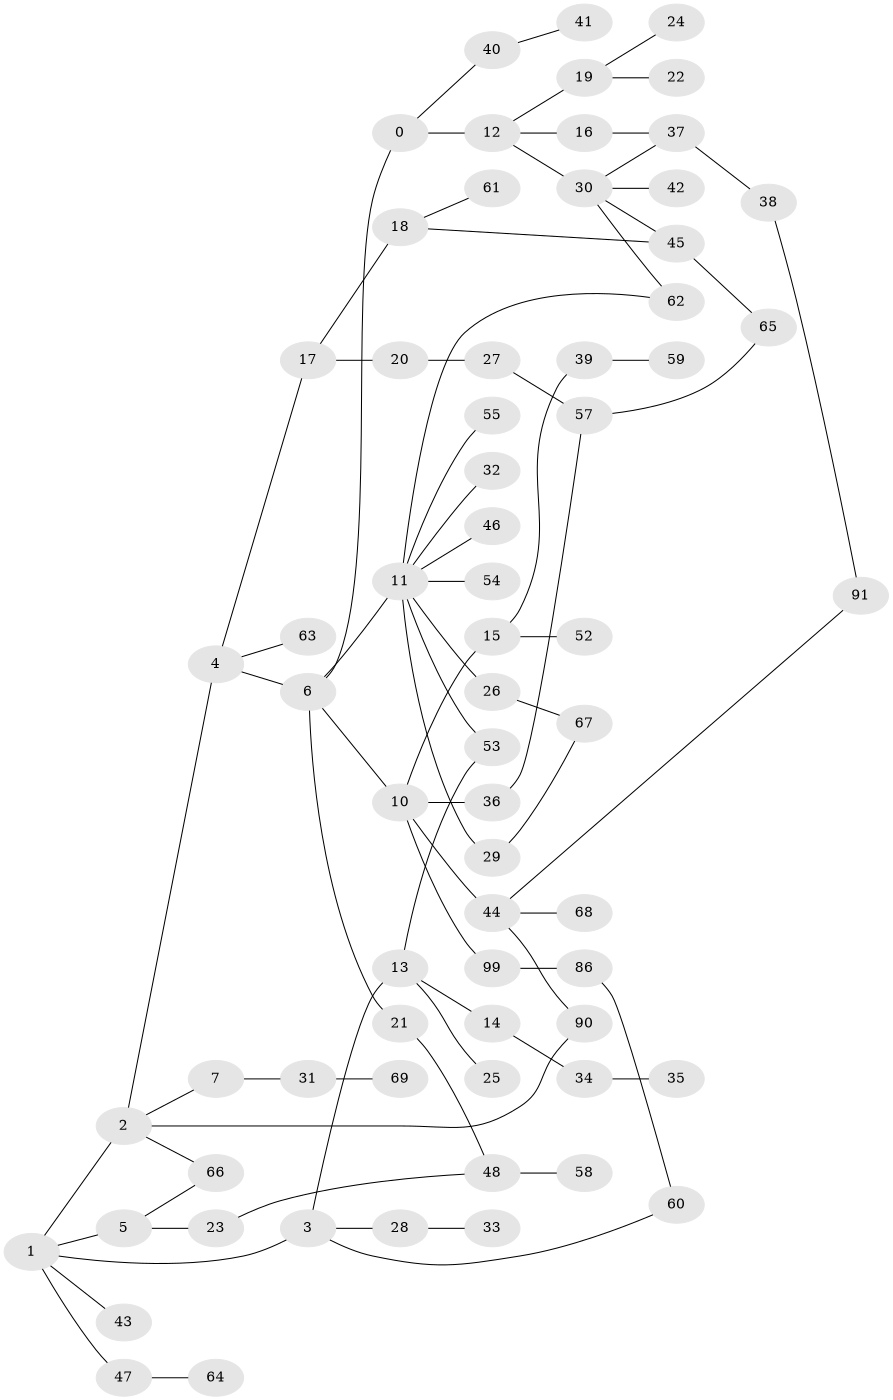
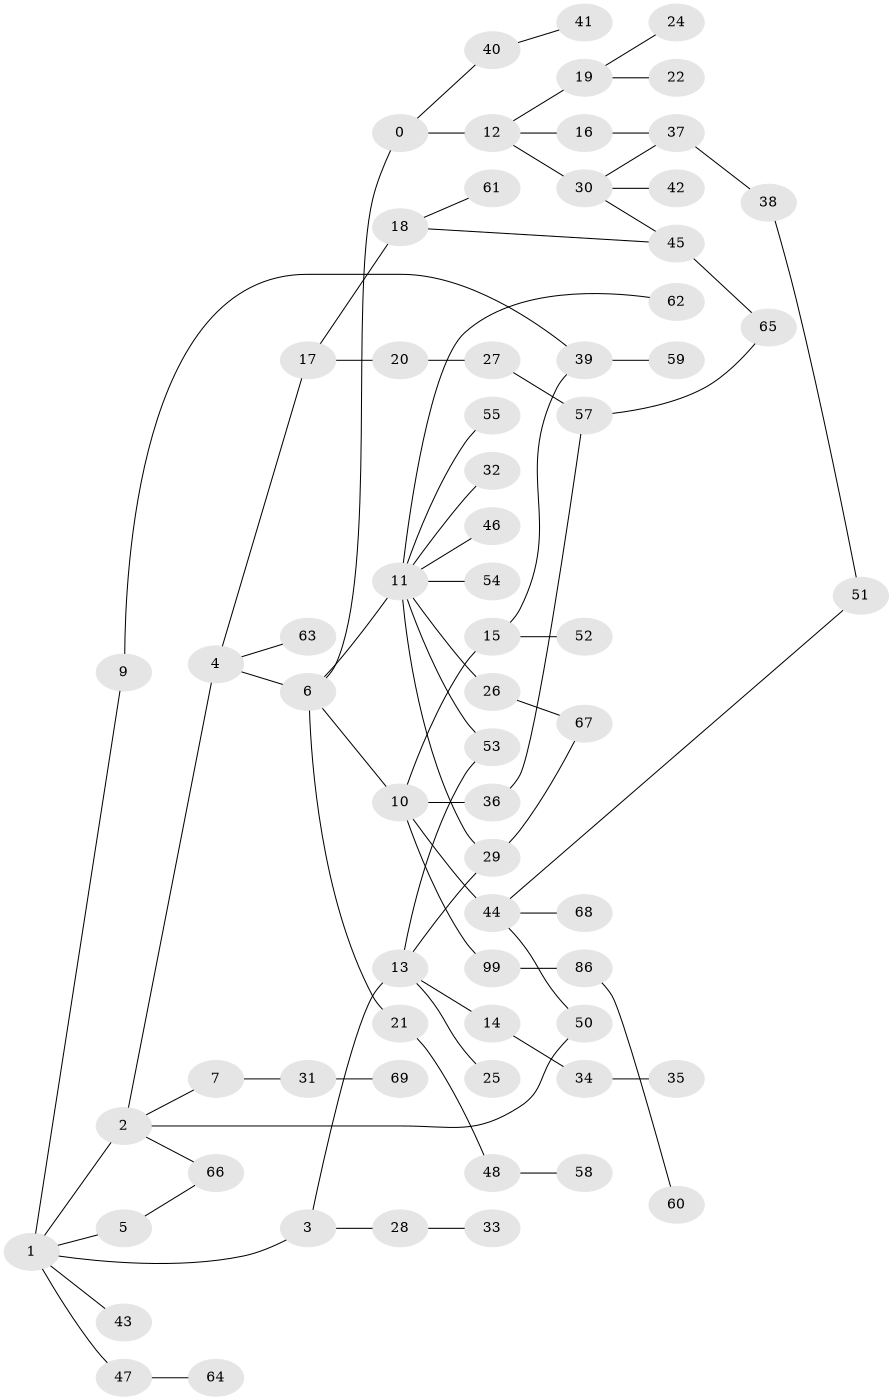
(631, 248) -> none
(861, 596) -> (861, 596)
none -> (124, 673)
none -> (440, 915)
(584, 1024) -> (584, 1024)
(216, 1228) -> none
(493, 1260) -> none
